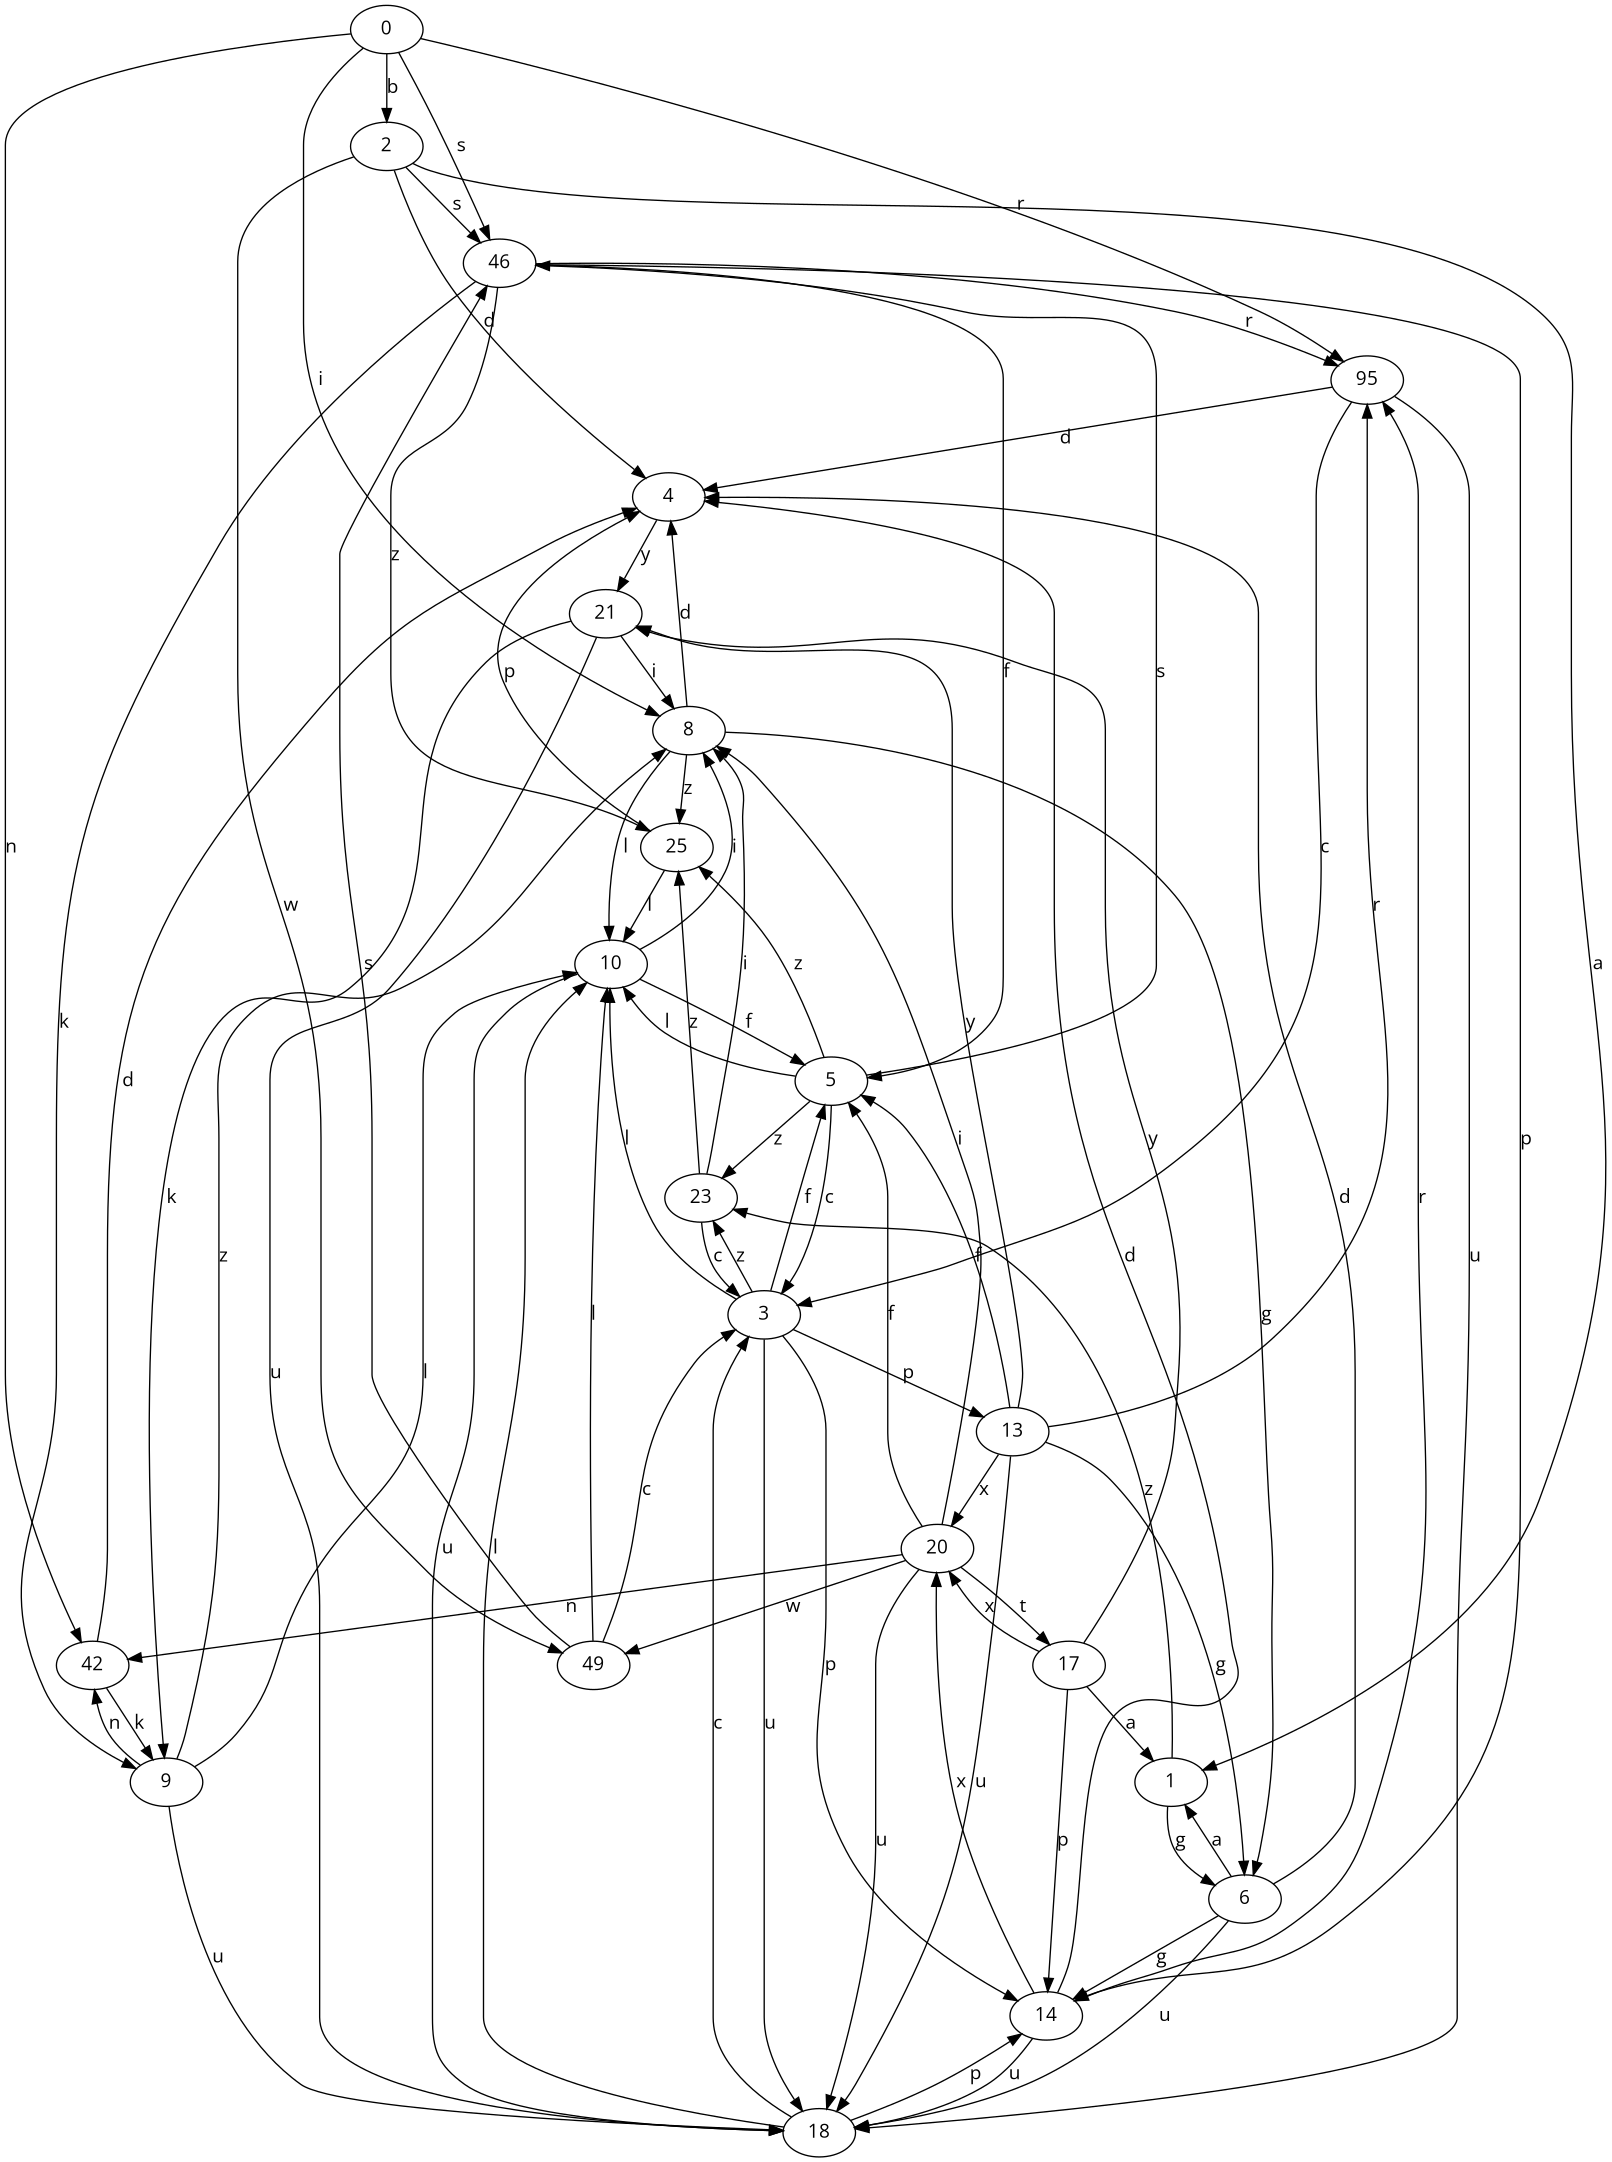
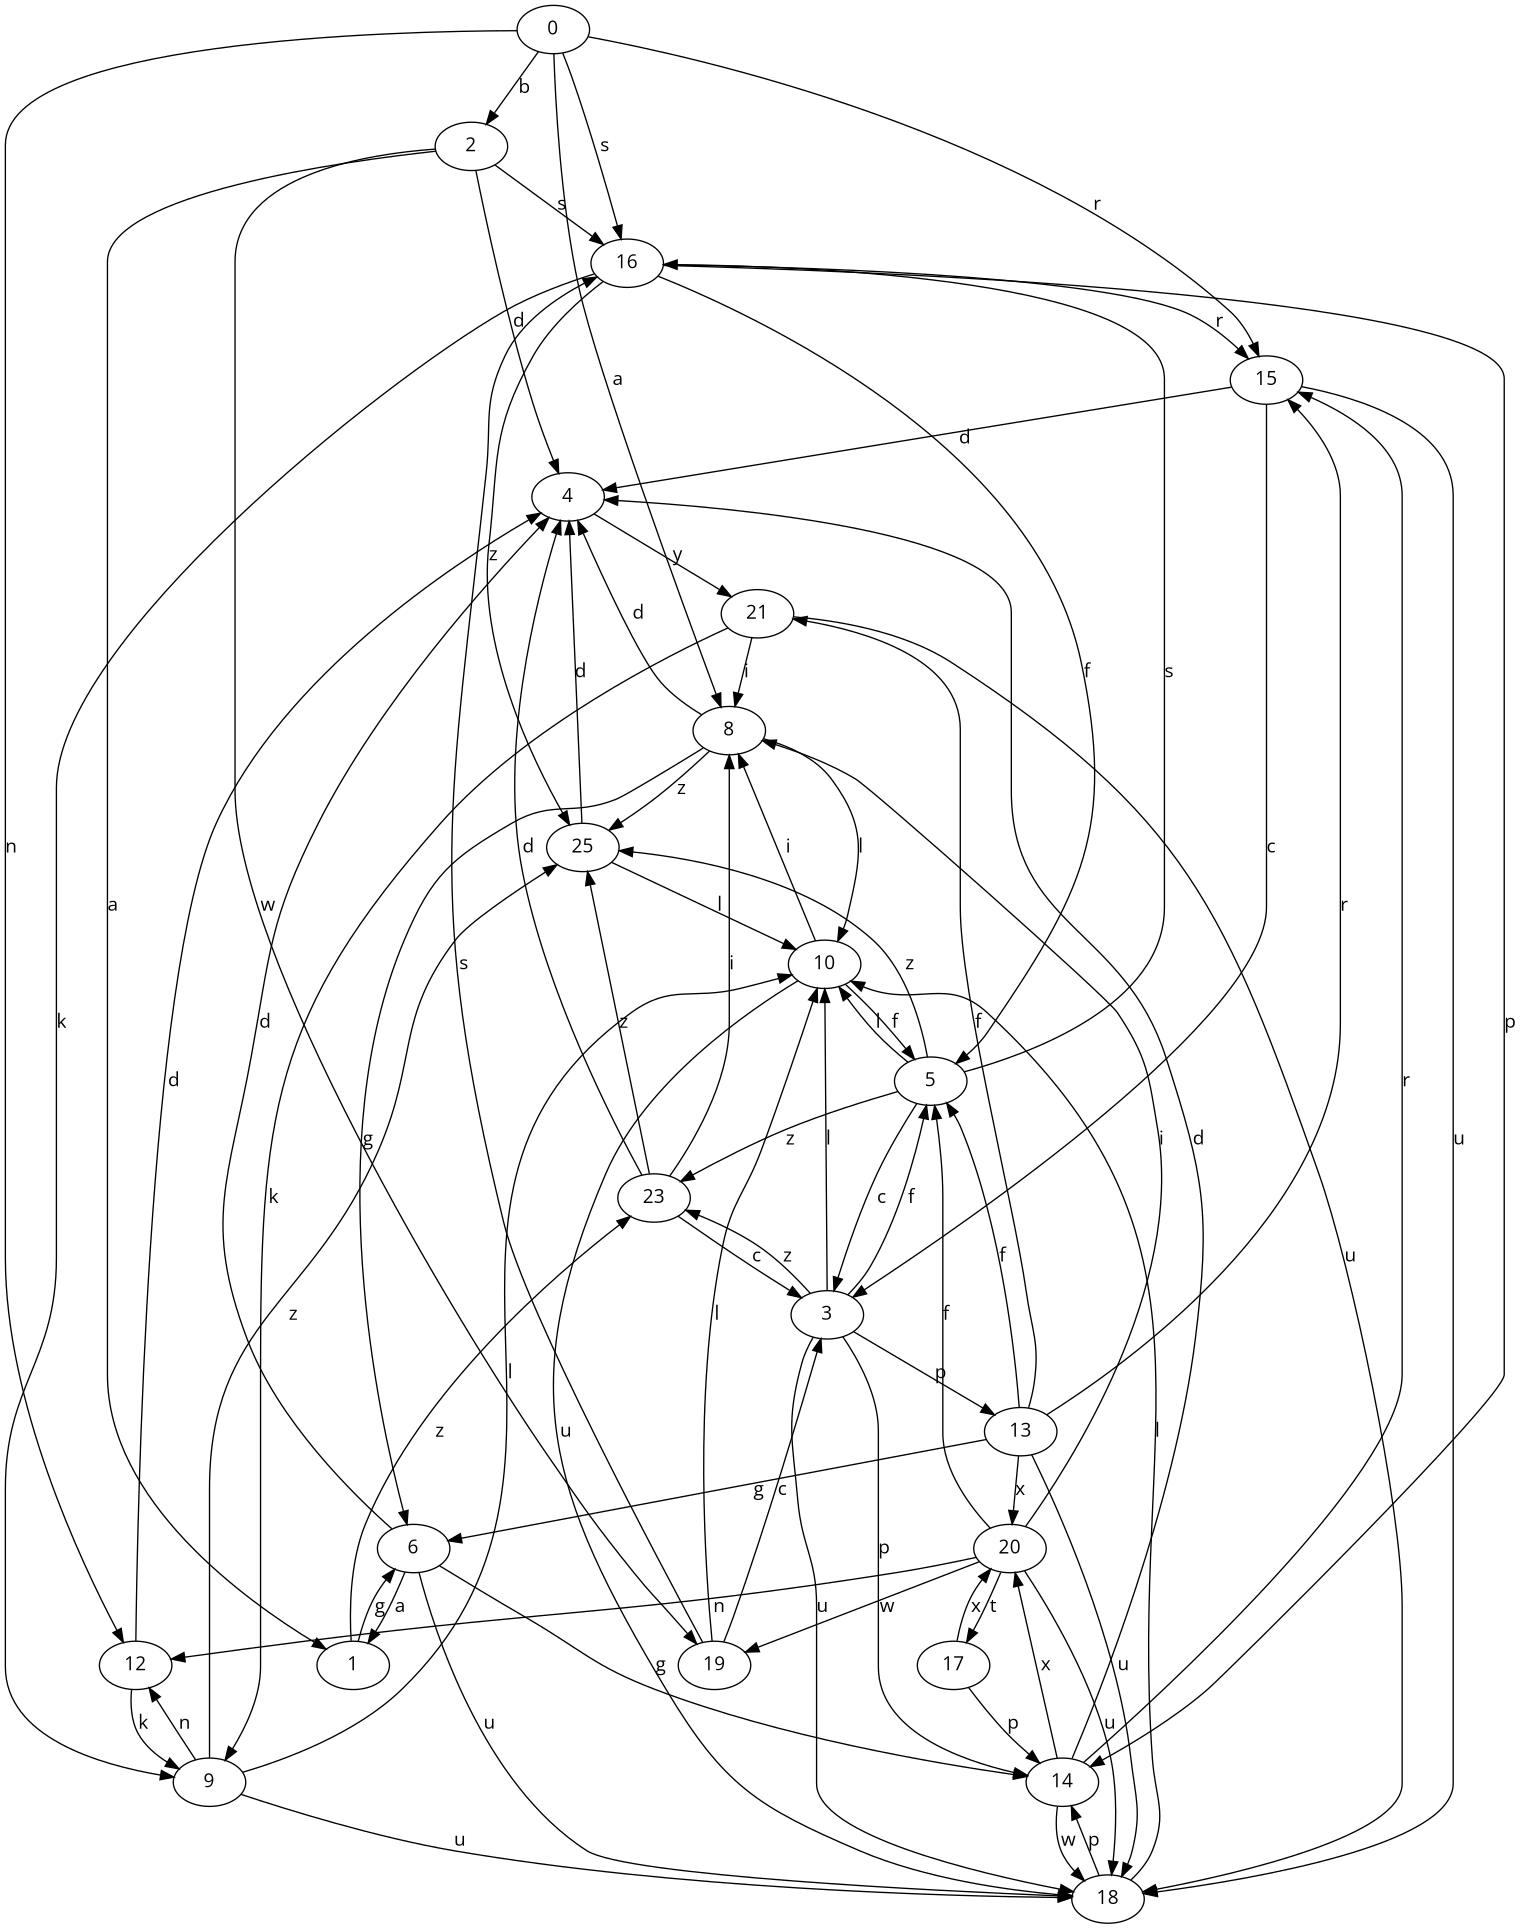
(500, 263) -> (627, 263)
(321, 380) -> (618, 380)
(1367, 380) -> (1267, 380)
(510, 672) -> (581, 672)
none -> (521, 864)
(1108, 954) -> none
(970, 1023) -> (978, 1023)
(219, 1132) -> (294, 1283)
(93, 1665) -> (136, 1665)
(594, 1665) -> (715, 1665)
(1121, 1725) -> none
(713, 1746) -> none
(1015, 2074) -> (1068, 1841)
